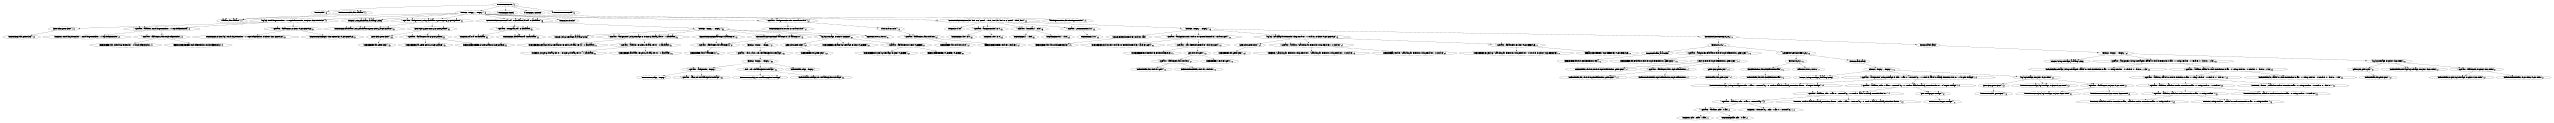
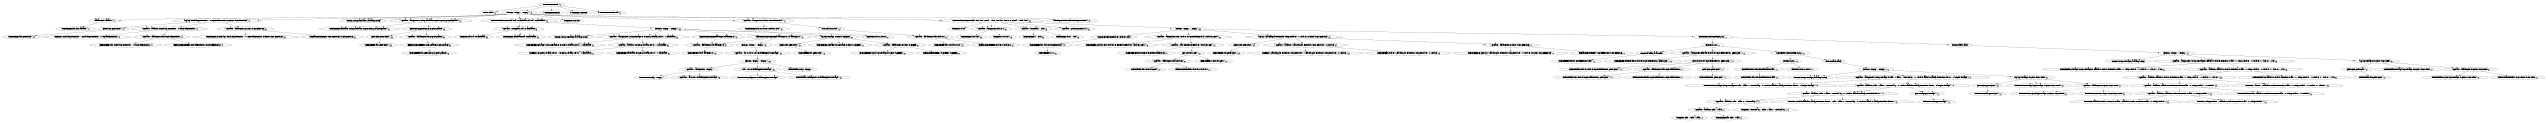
(308, 16) -> (91, 25)
(1085, 33) -> (1047, 49)
(426, 41) -> (429, 49)
